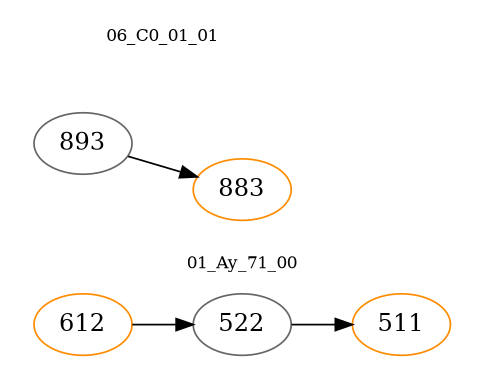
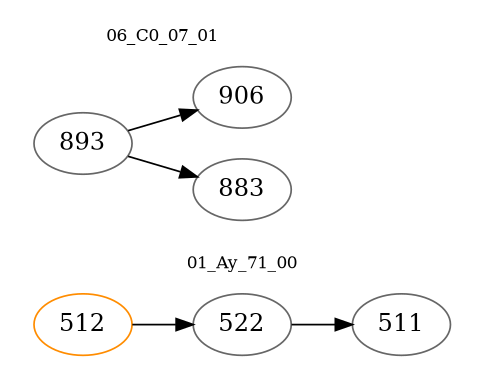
(163, 37) -> (163, 37)
none -> (242, 97)
(242, 190) -> (242, 190)
(83, 325) -> (83, 325)
(401, 325) -> (401, 325)
